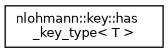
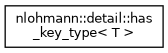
(84, 27) -> (84, 27)
